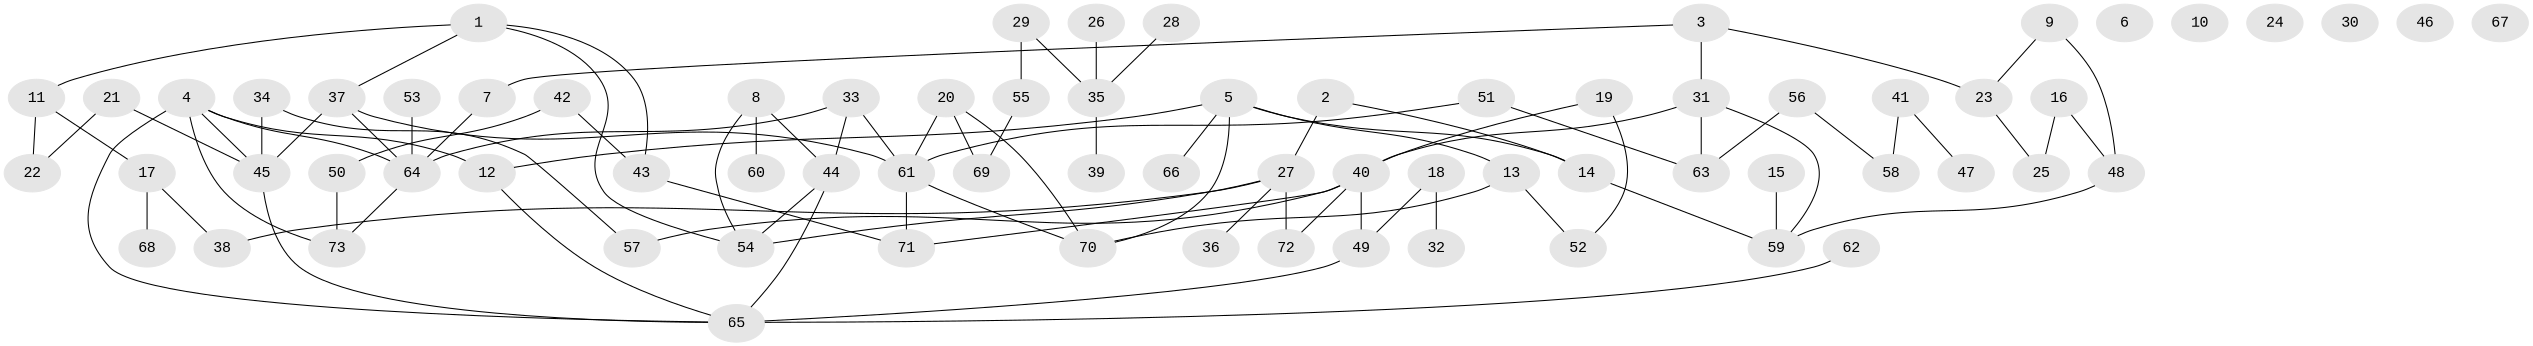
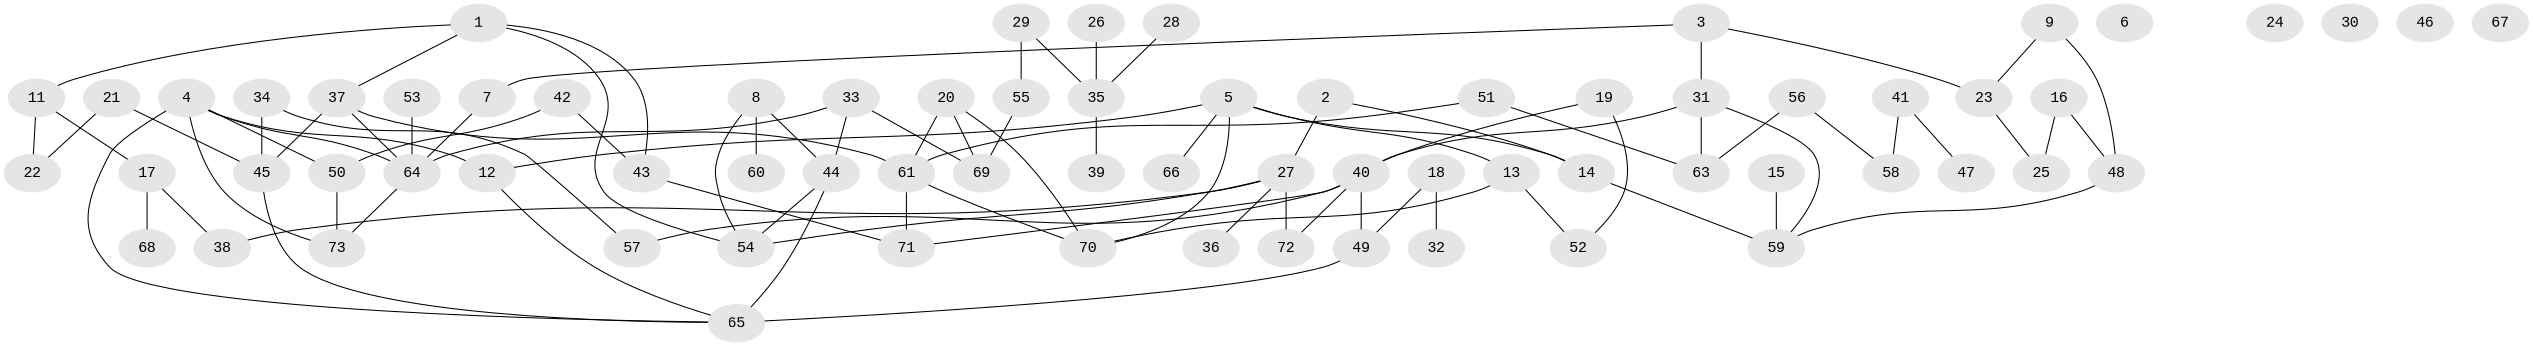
(2200, 23) -> none
(875, 131) -> (905, 129)
(224, 135) -> (270, 139)
(1851, 248) -> none
